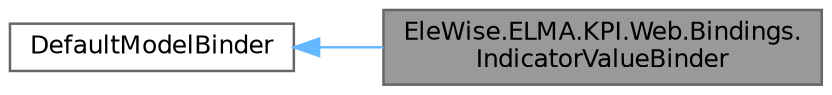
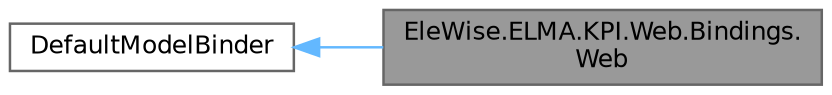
(603, 47) -> (603, 47)
